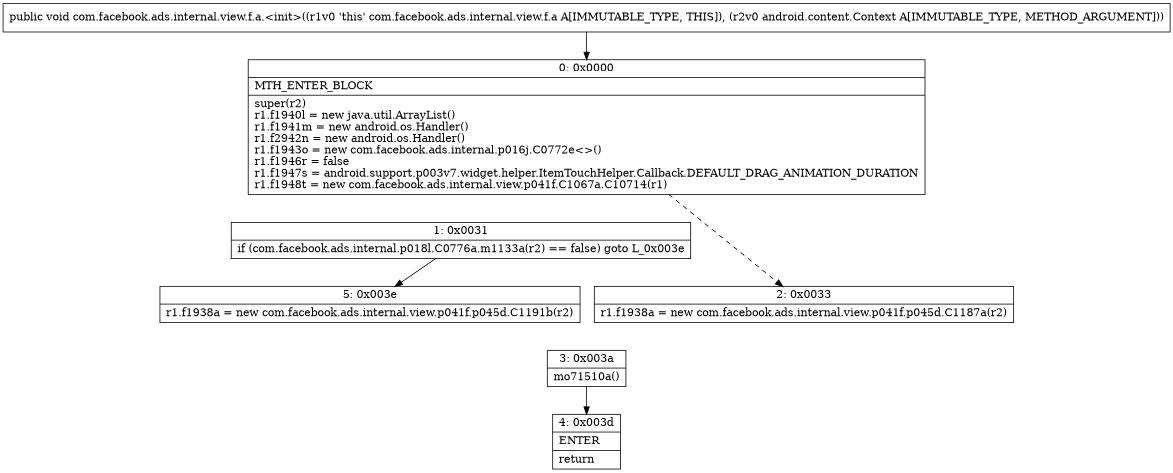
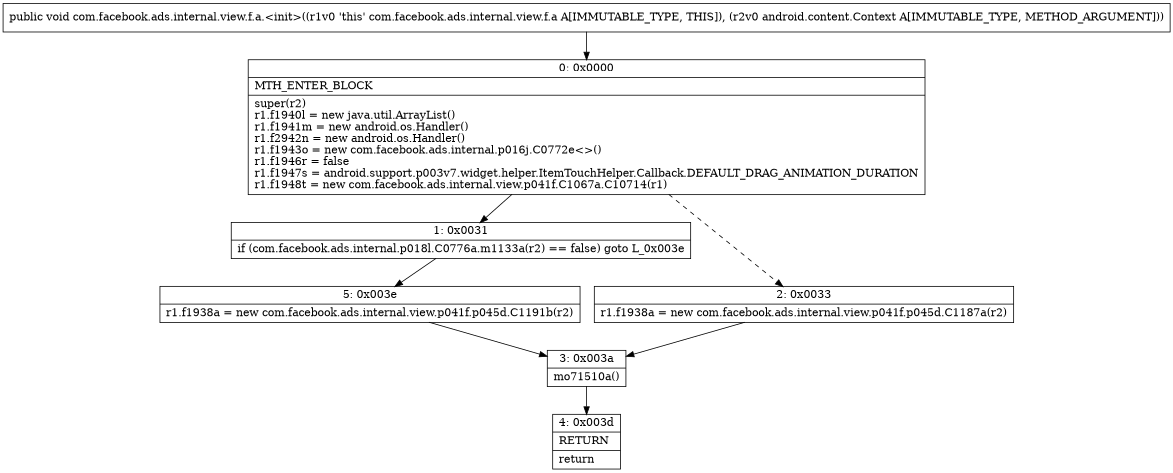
none -> (499, 206)
none -> (484, 338)
none -> (689, 338)
(579, 441) -> (584, 441)
